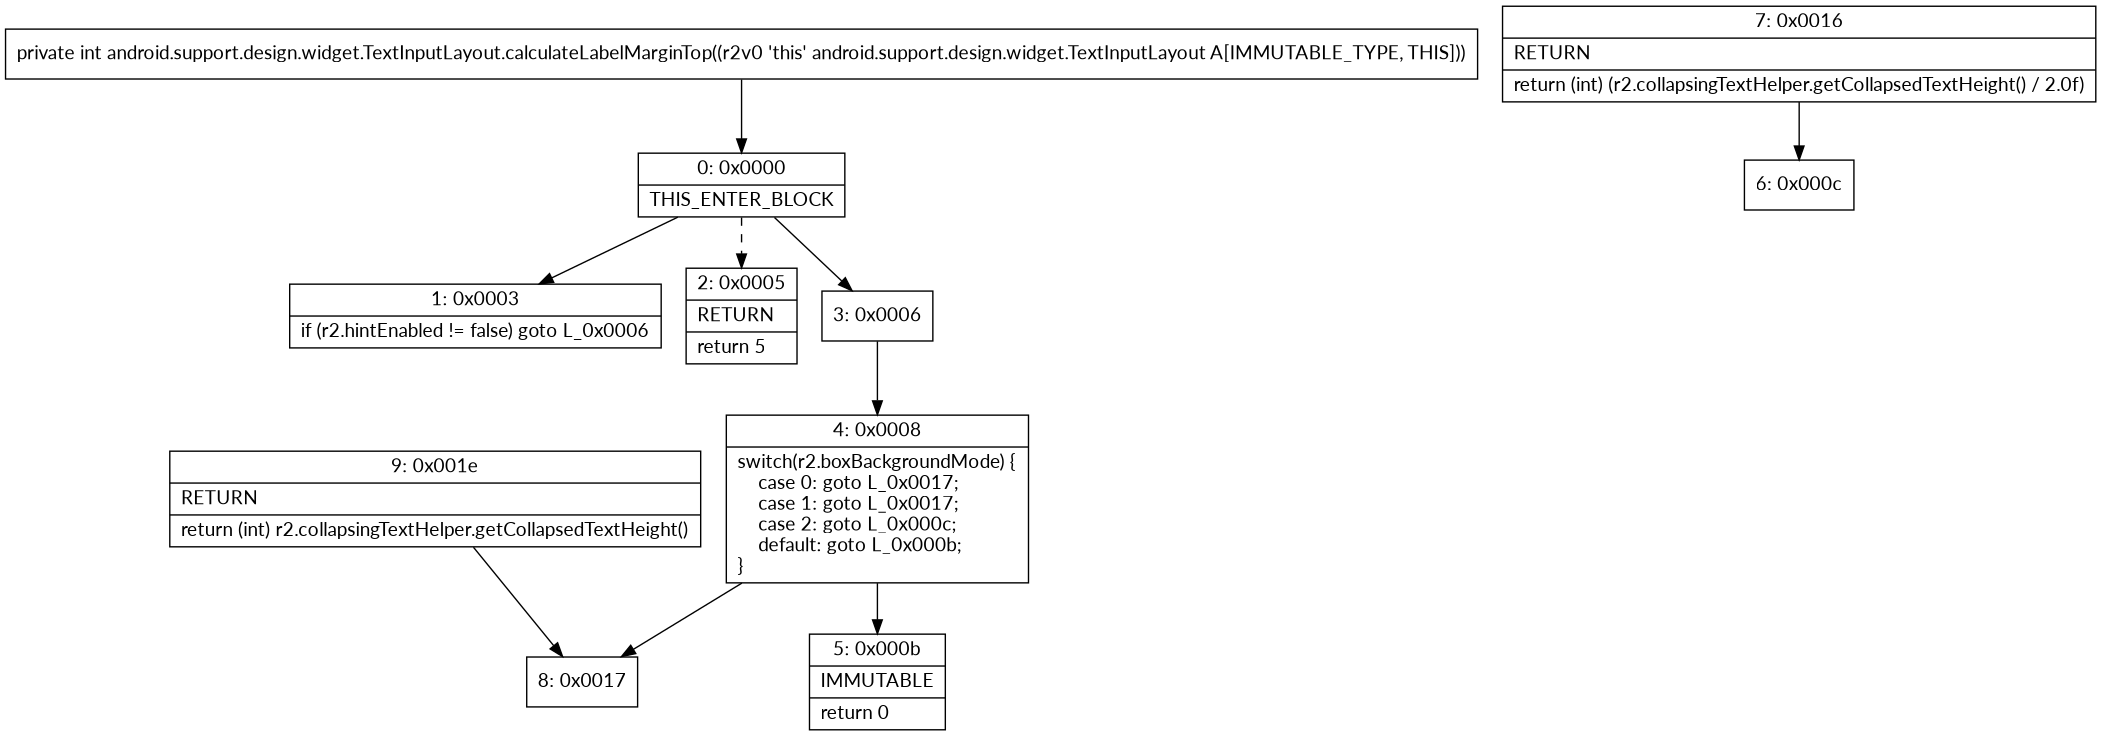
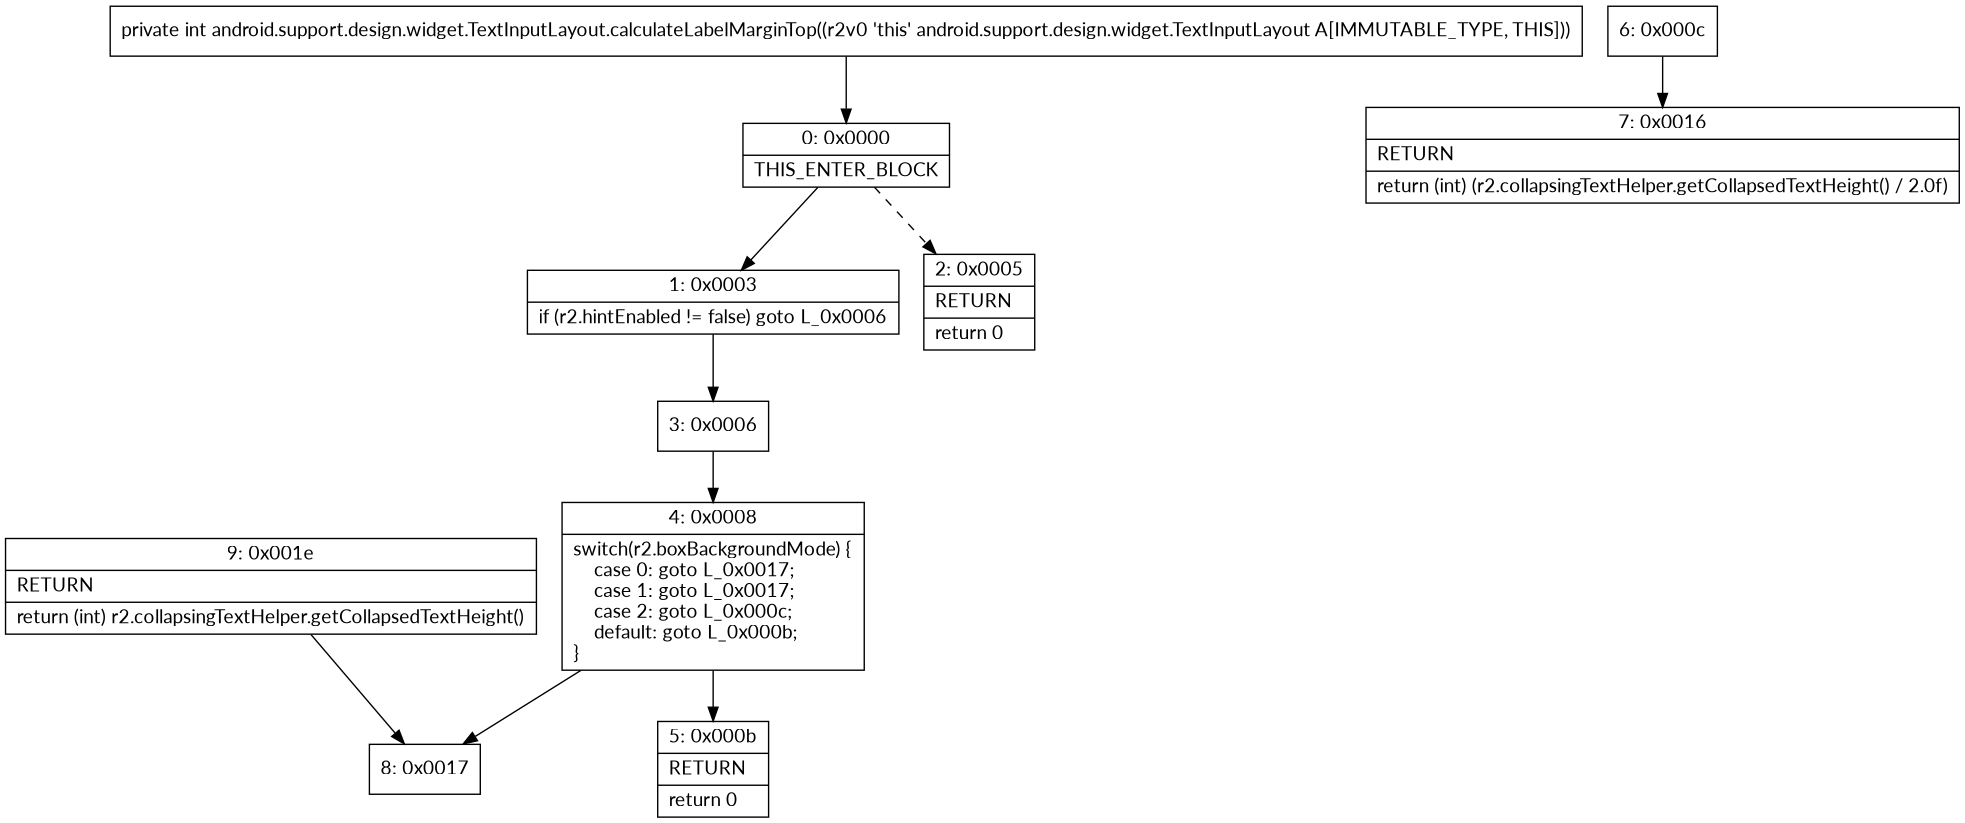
(1799, 124) -> (1663, 75)
(808, 249) -> (713, 361)
(732, 347) -> (970, 333)
(877, 681) -> (708, 769)
